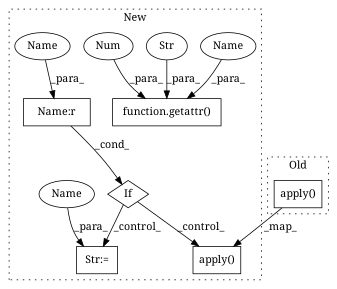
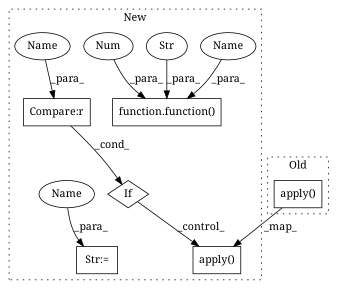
(57, 112) -> (57, 112)
(167, 112) -> (167, 112)
(115, 222) -> none
